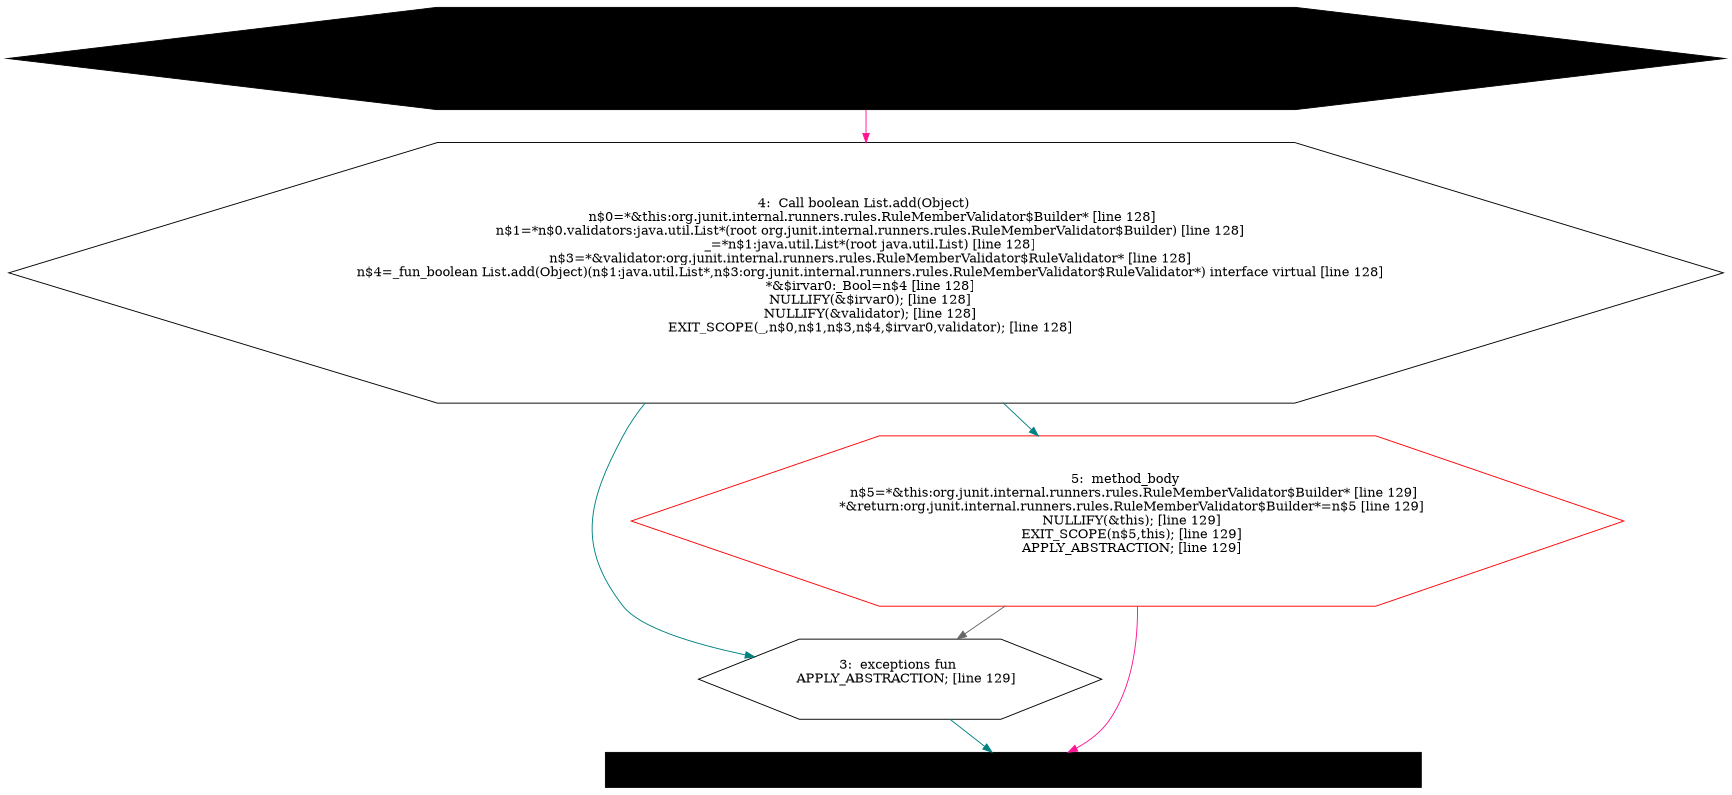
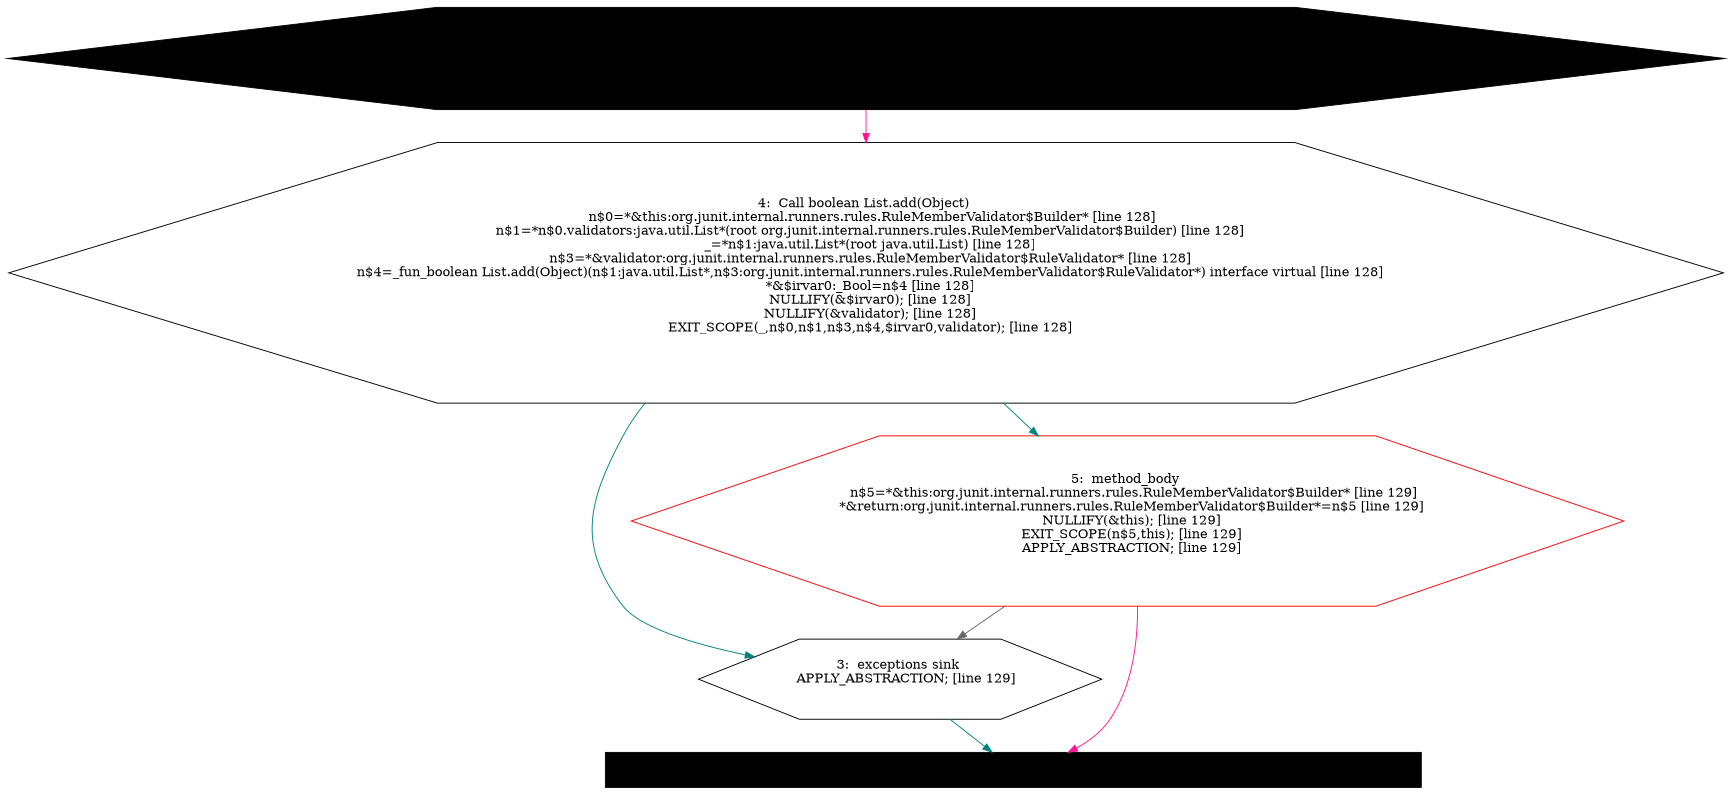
(900, 679) -> (900, 679)
